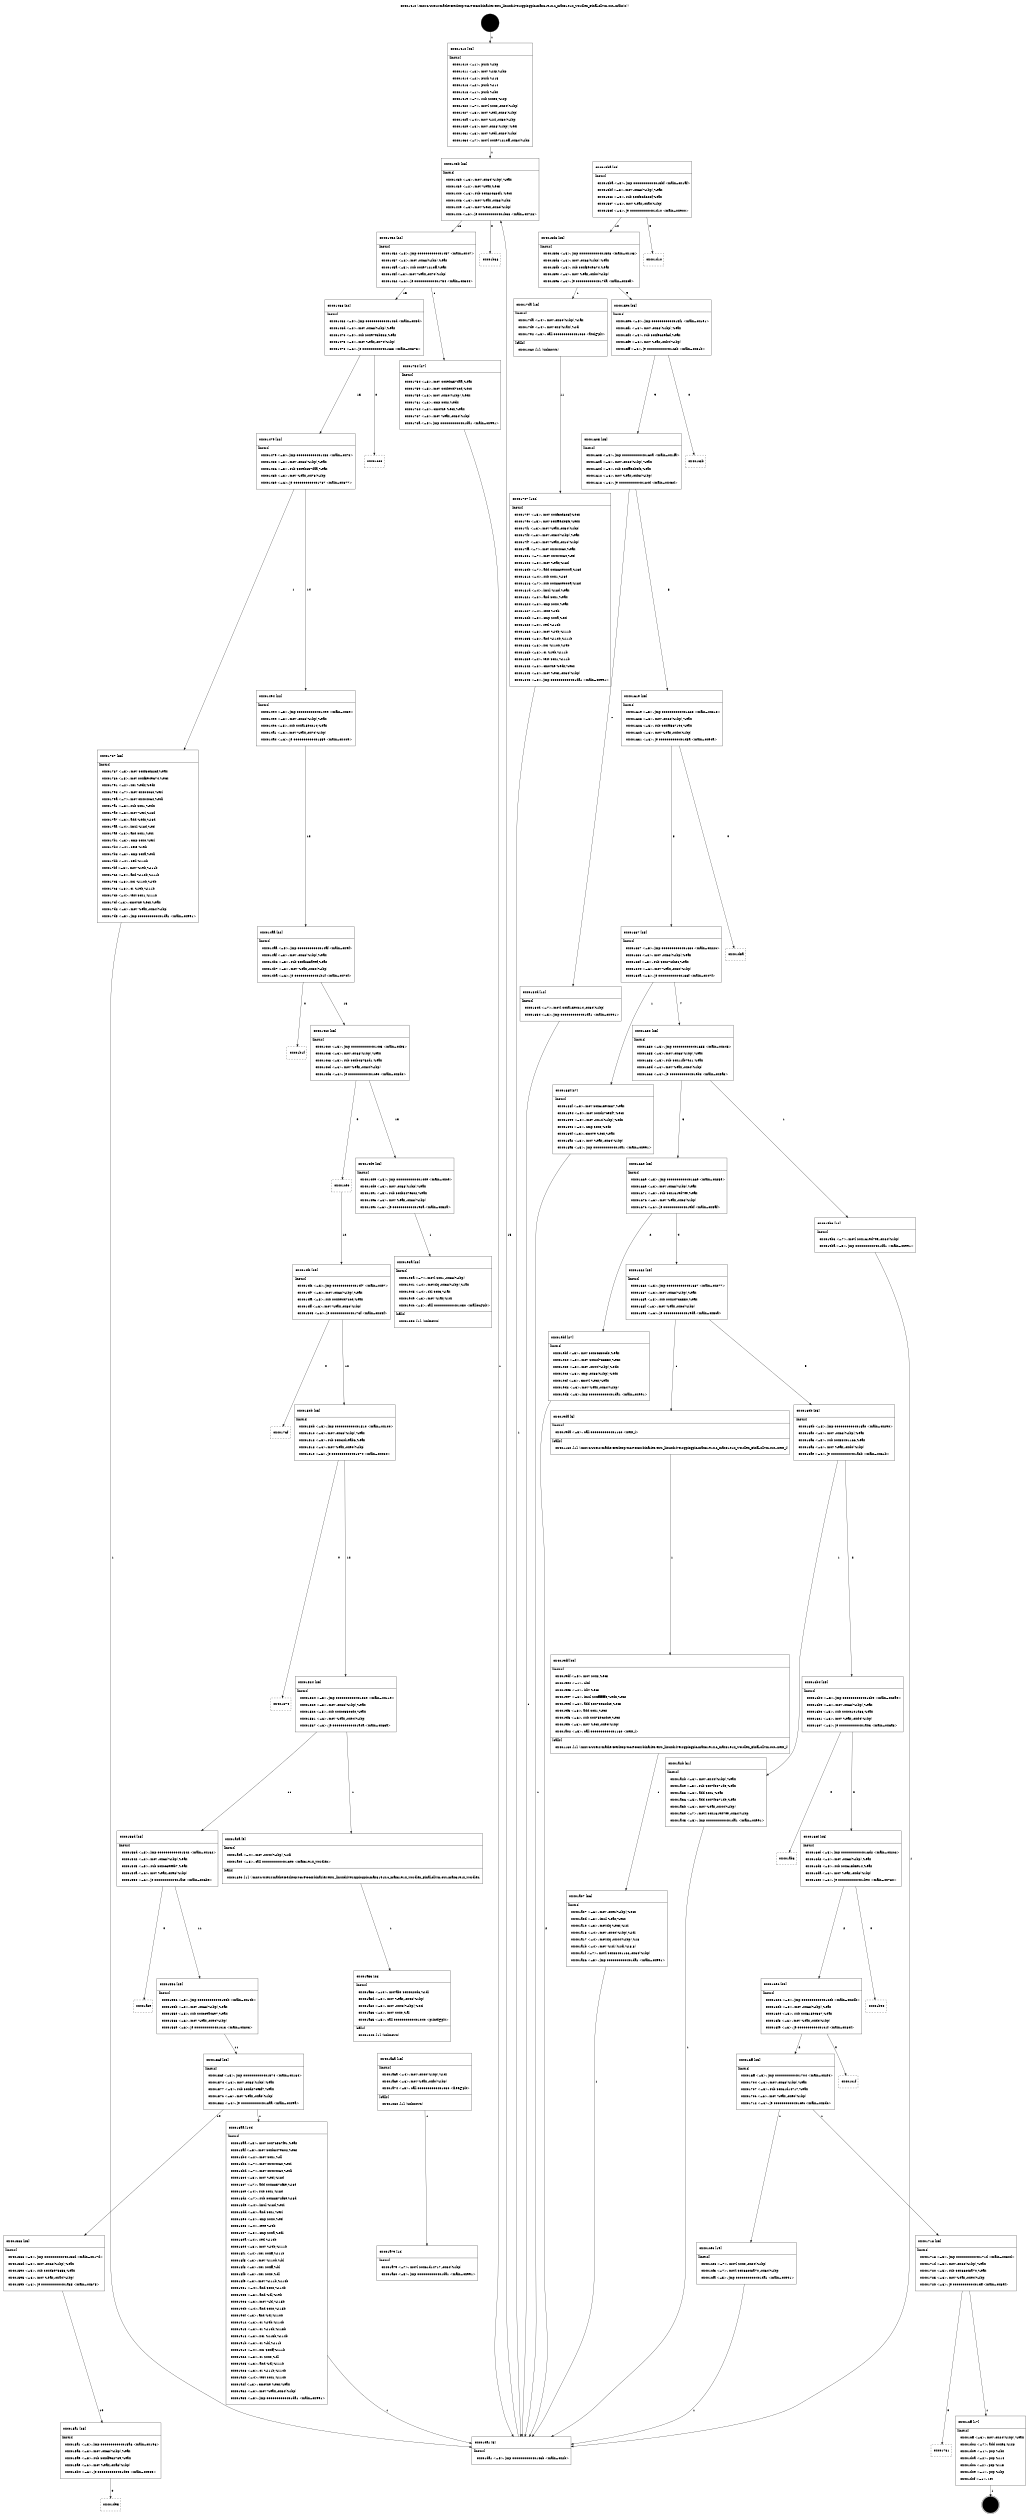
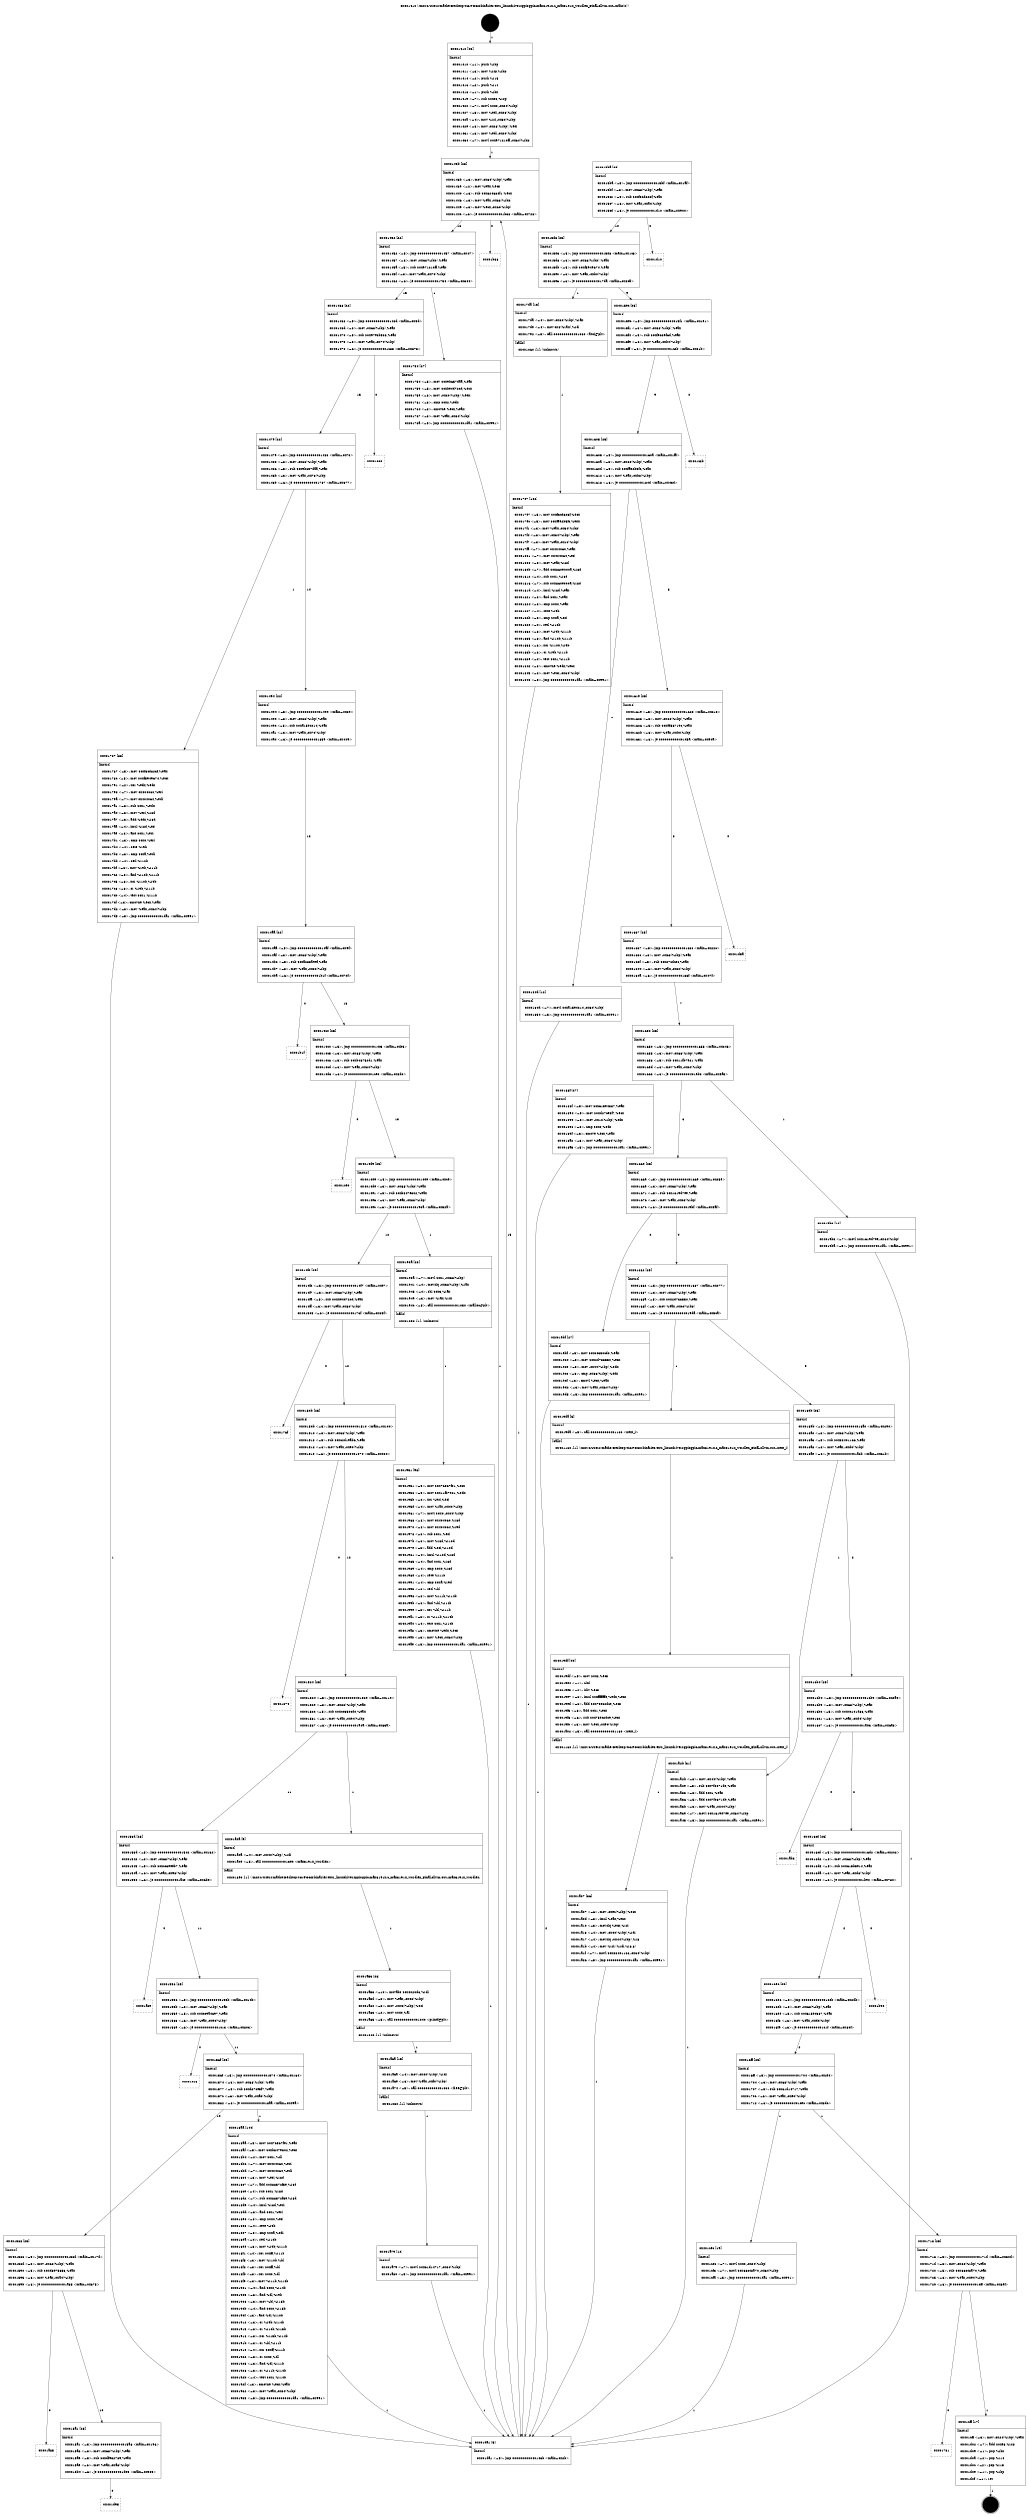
(562, 395) -> (562, 395)
(628, 1030) -> none
(341, 1227) -> (374, 1238)
none -> (444, 1558)
none -> (414, 2046)
none -> (189, 2082)
(848, 2082) -> none
none -> (457, 2363)
none -> (46, 2451)
